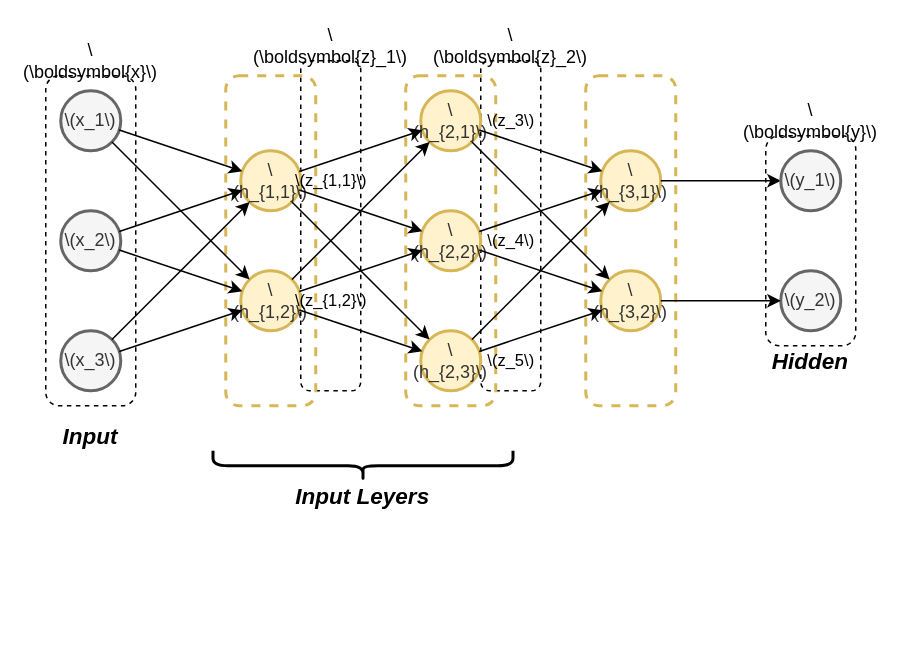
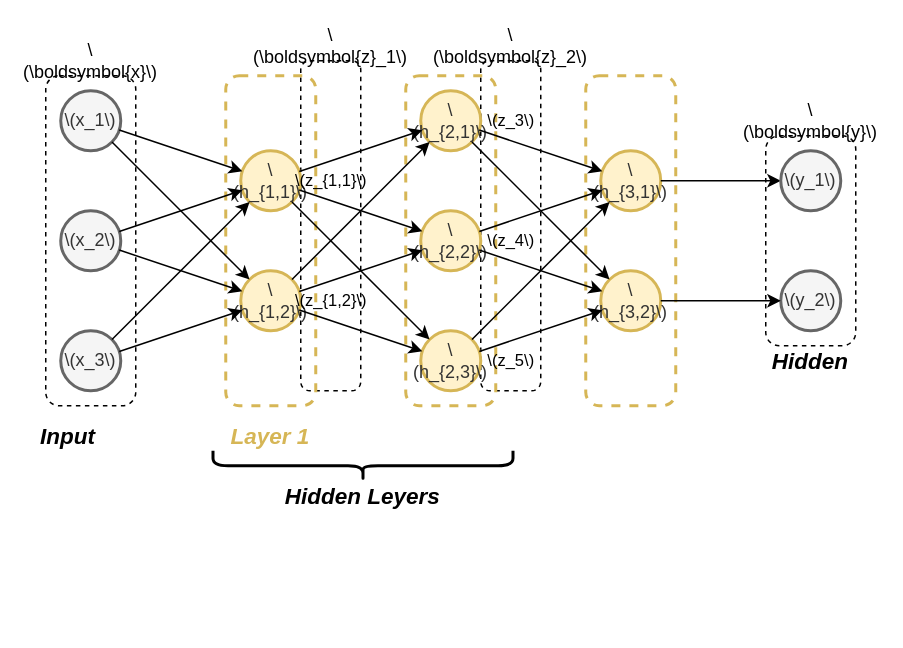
(91, 436) -> (68, 436)
none -> (271, 436)
(363, 496) -> (363, 496)
